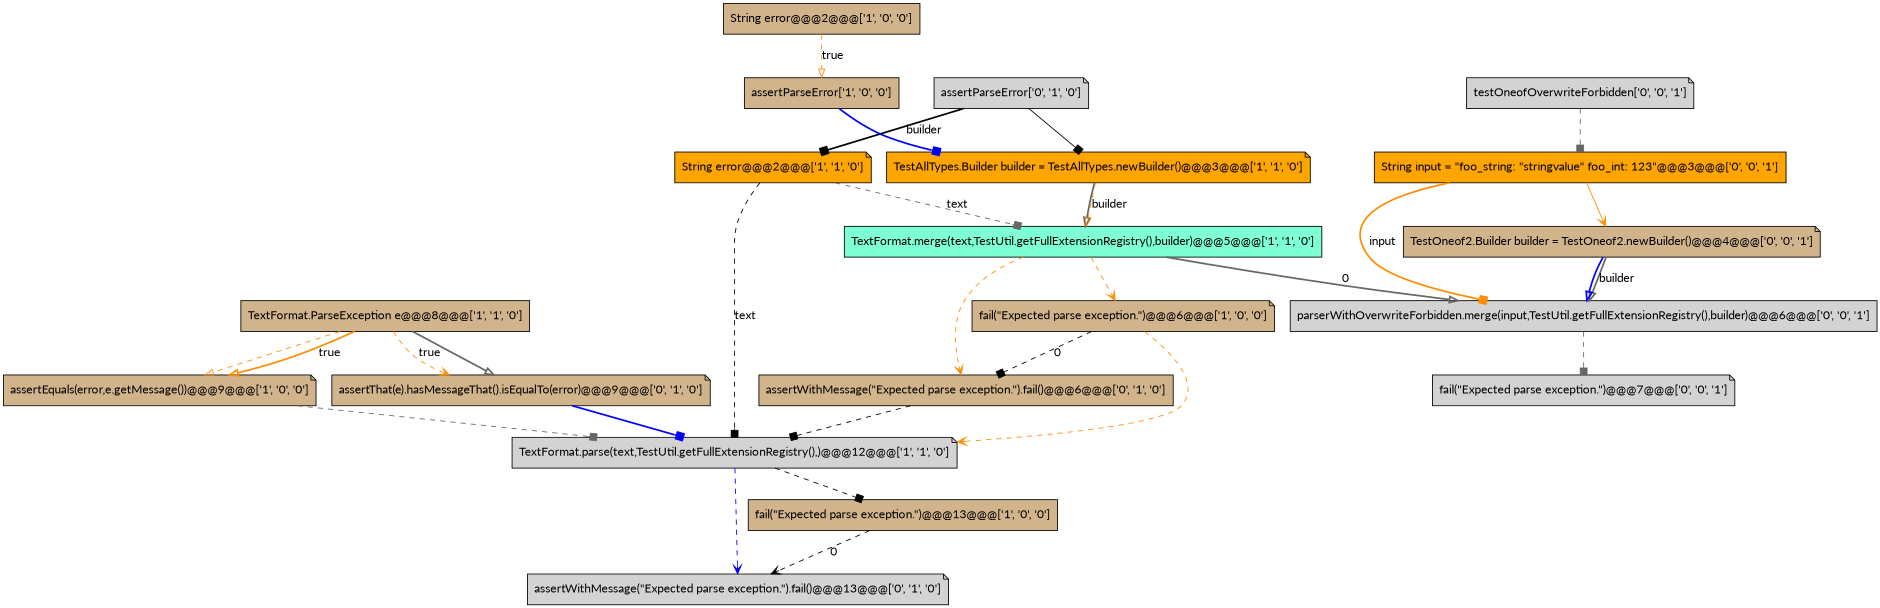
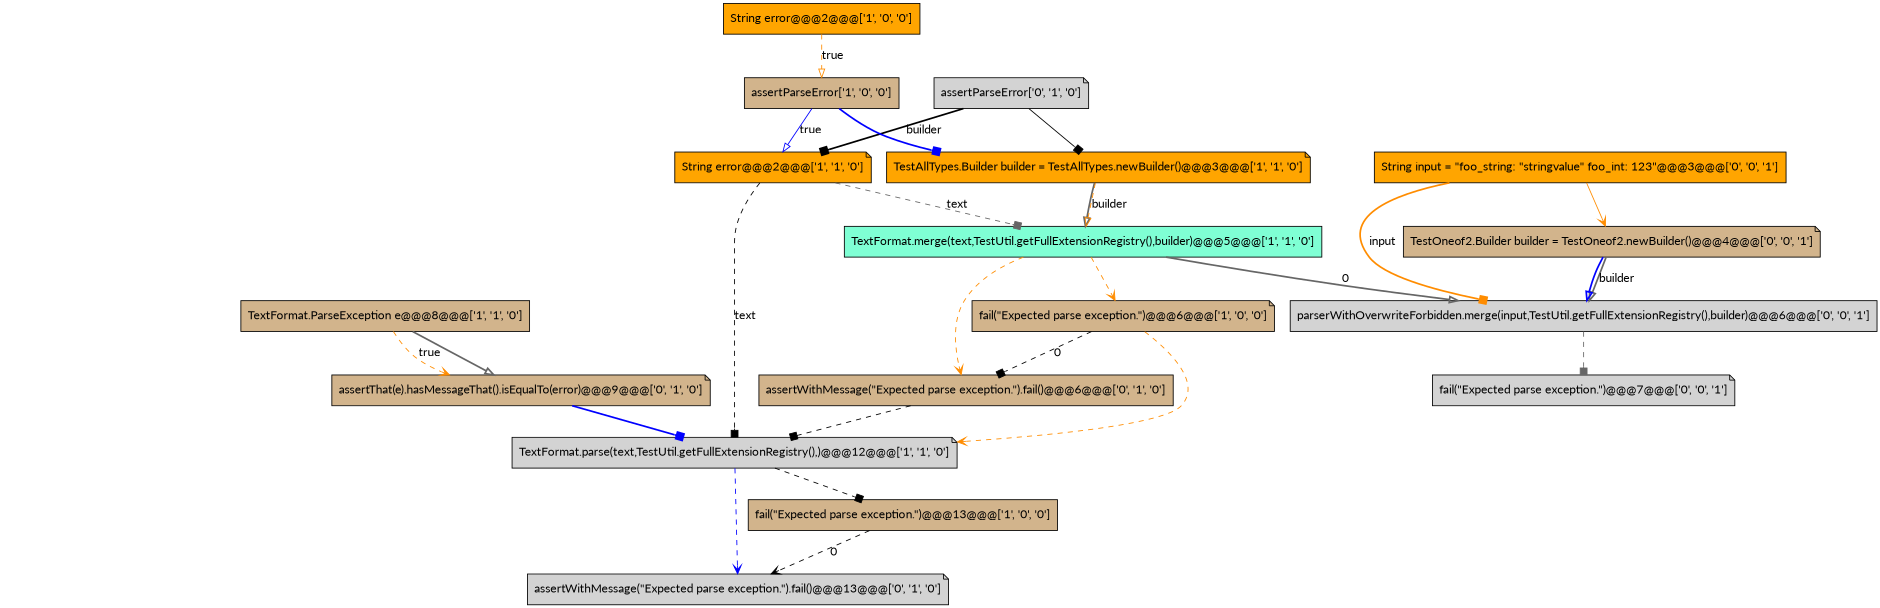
(822, 19) -> (822, 19)
(1580, 93) -> none
none -> (800, 127)
(160, 390) -> none
